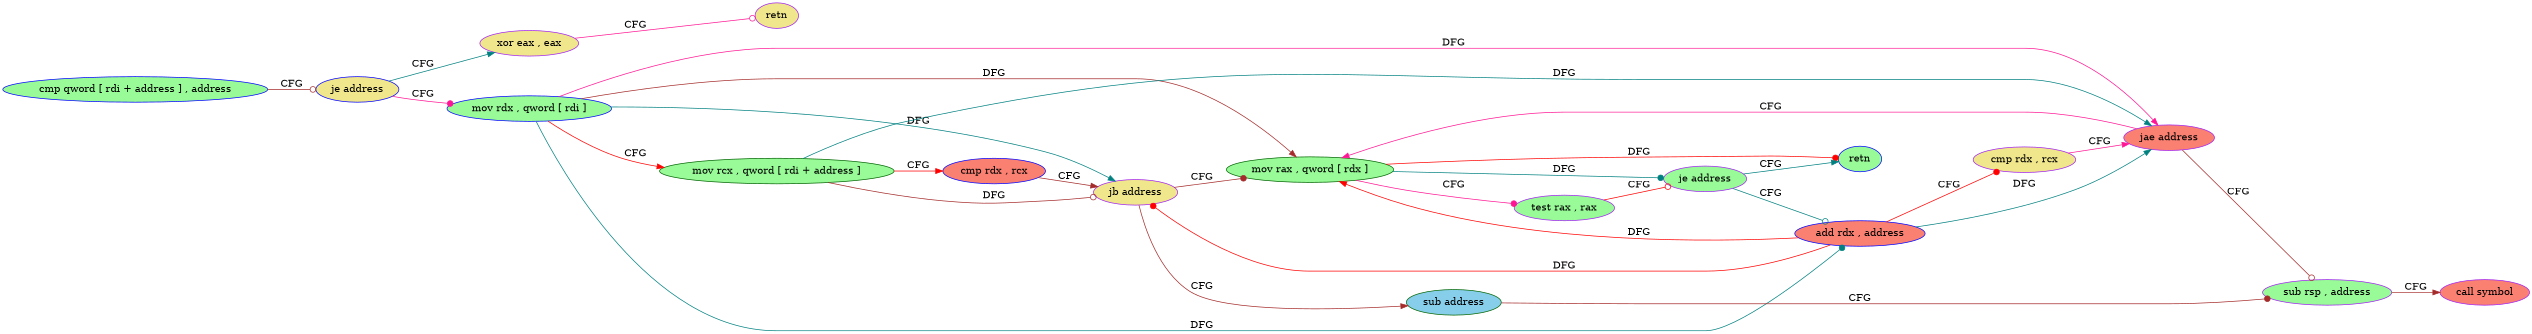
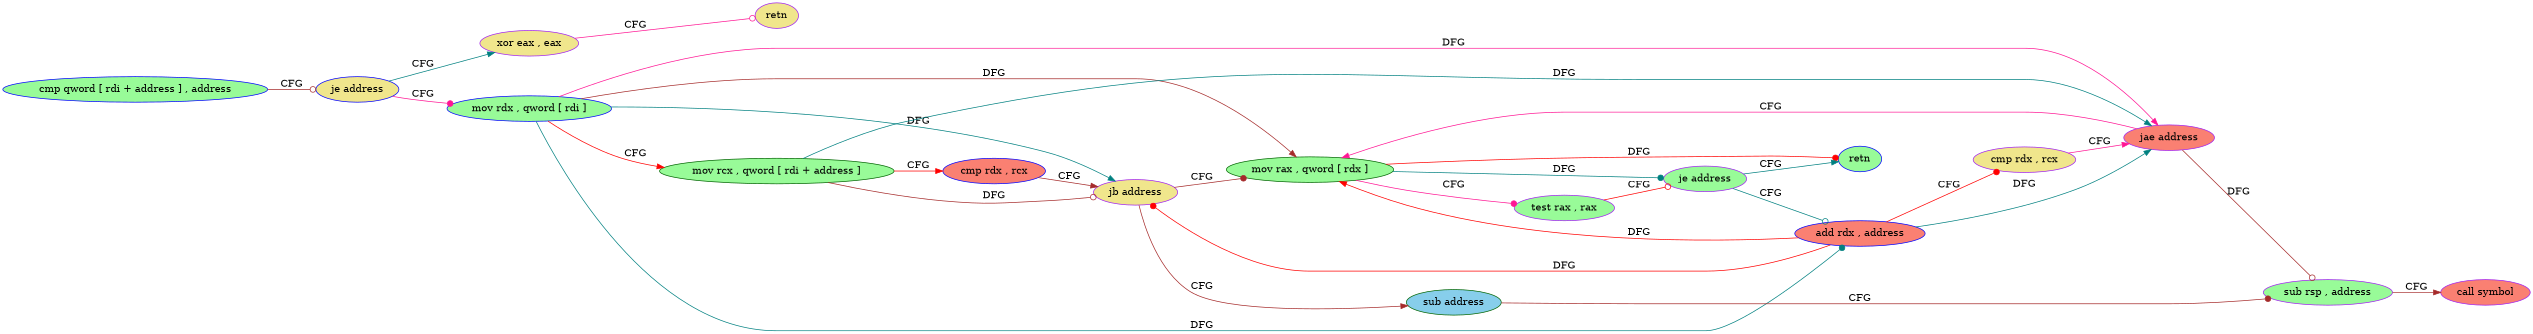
(2238, 192) -> (2239, 192)
